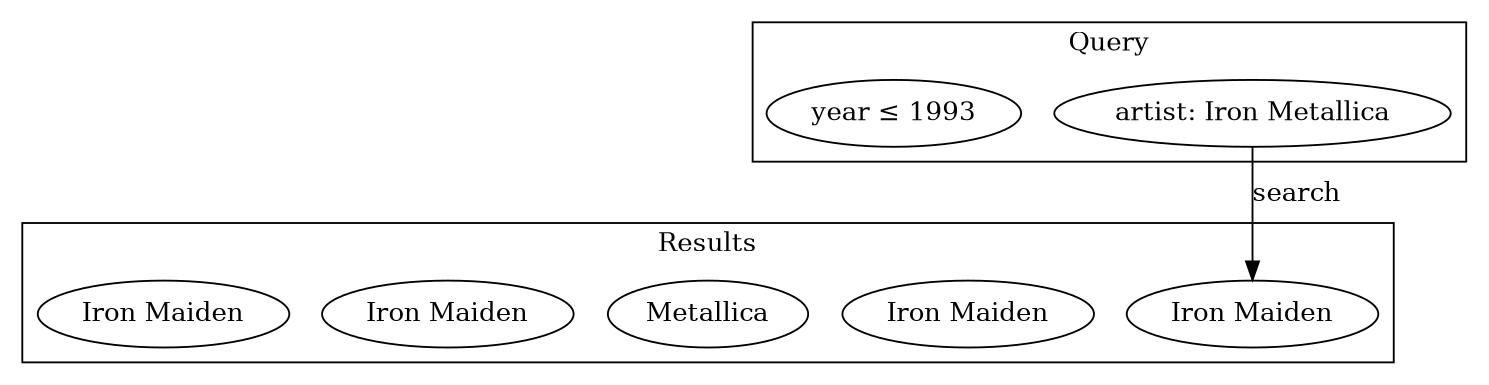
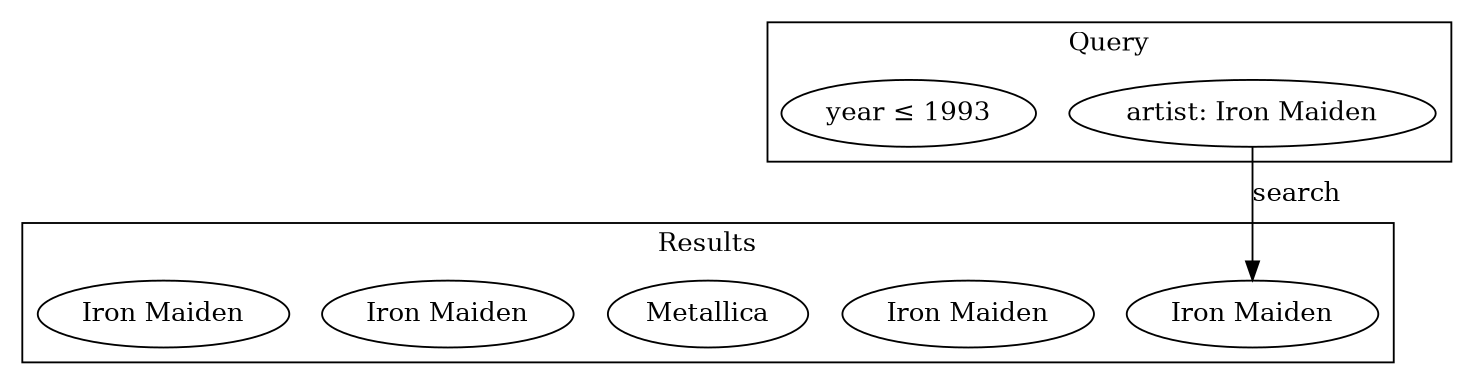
(1253, 113) -> (1253, 113)
